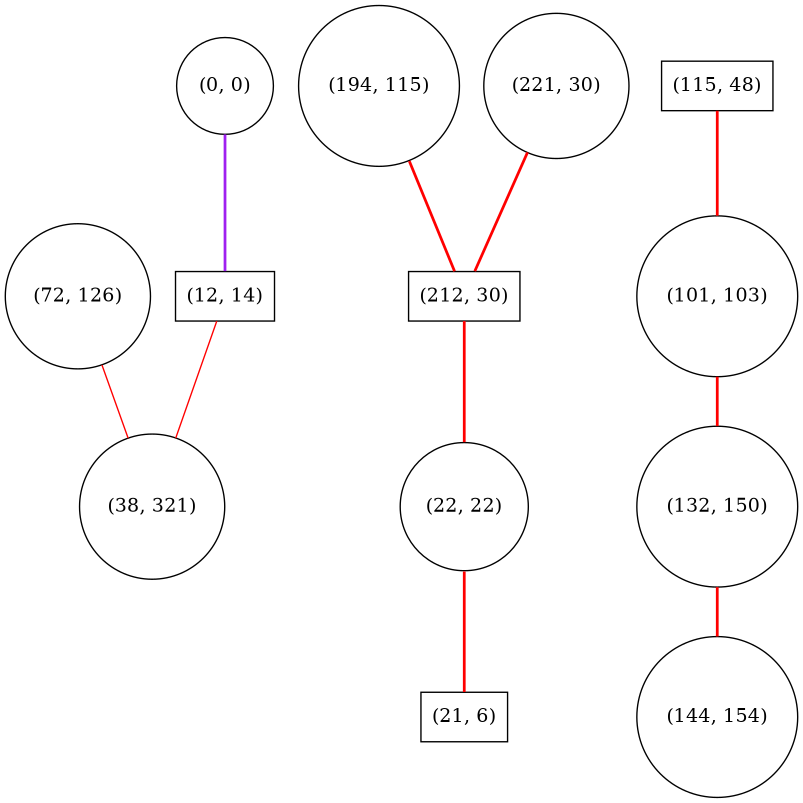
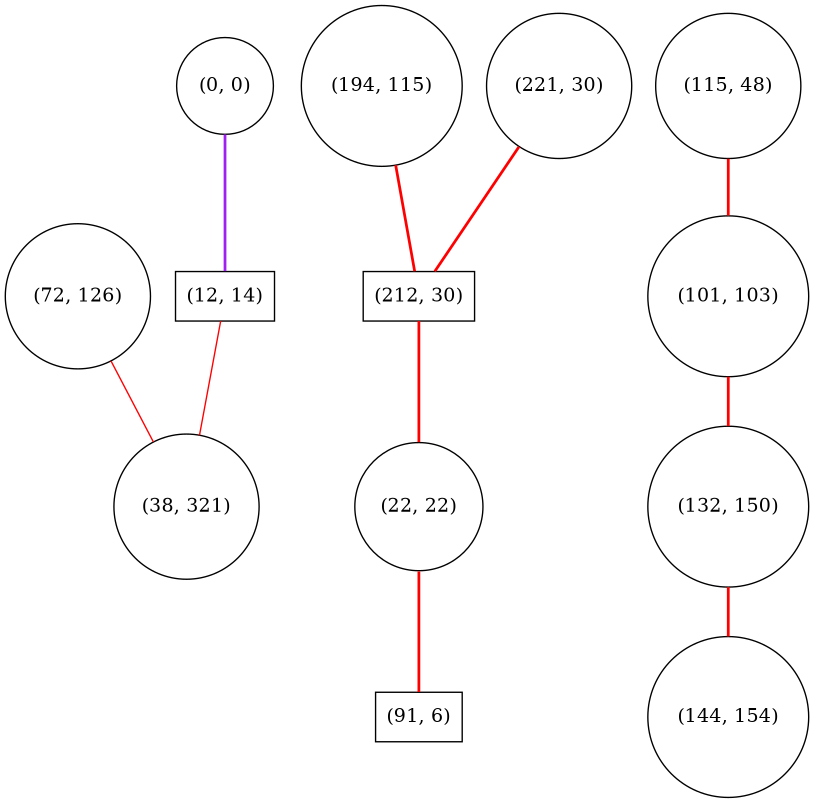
(717, 86) -> (728, 86)
(464, 717) -> (419, 717)
